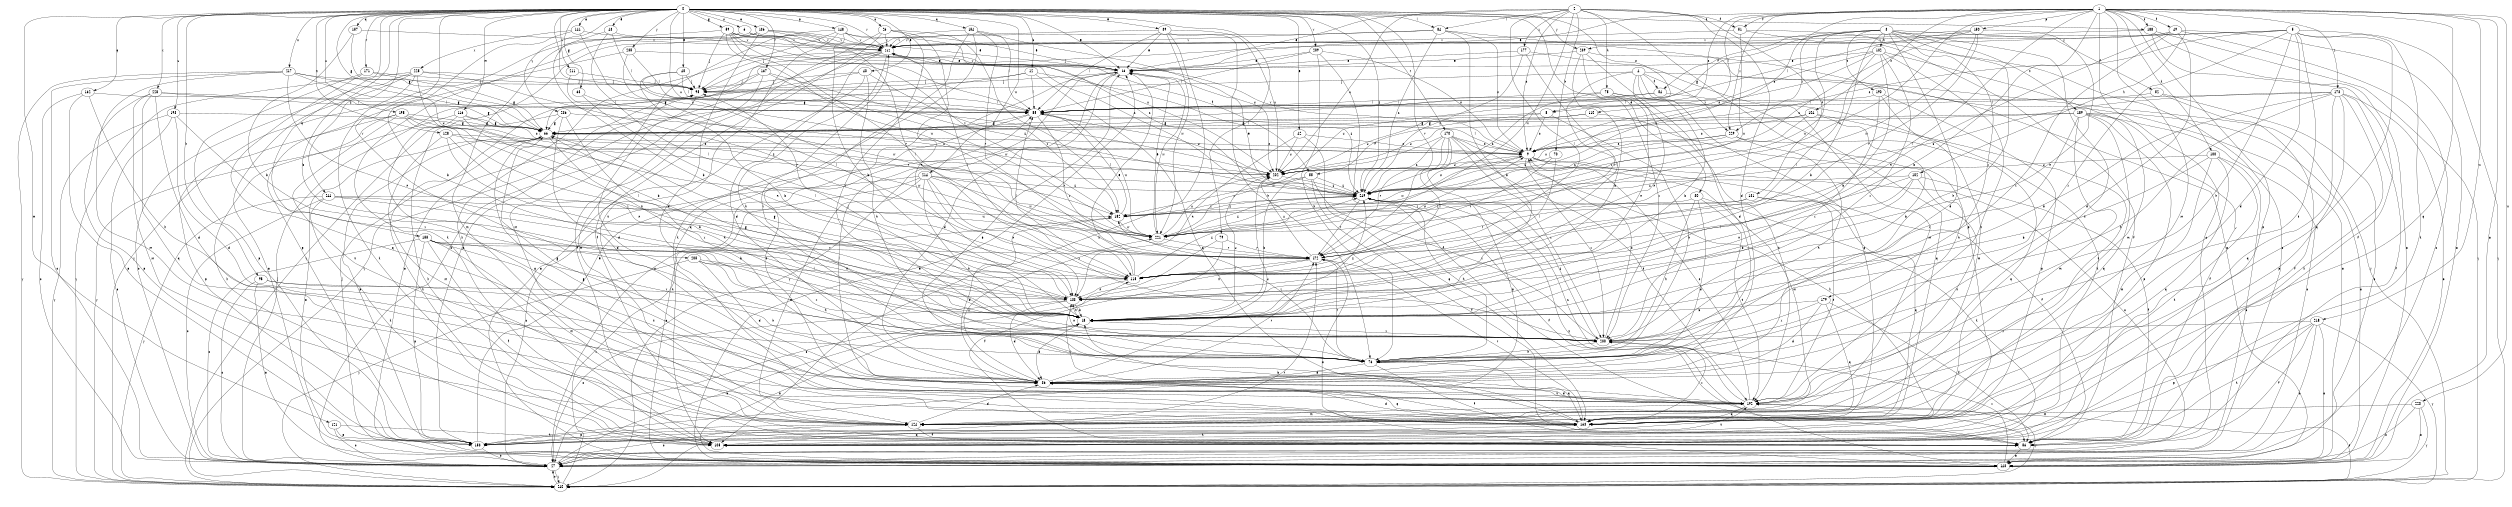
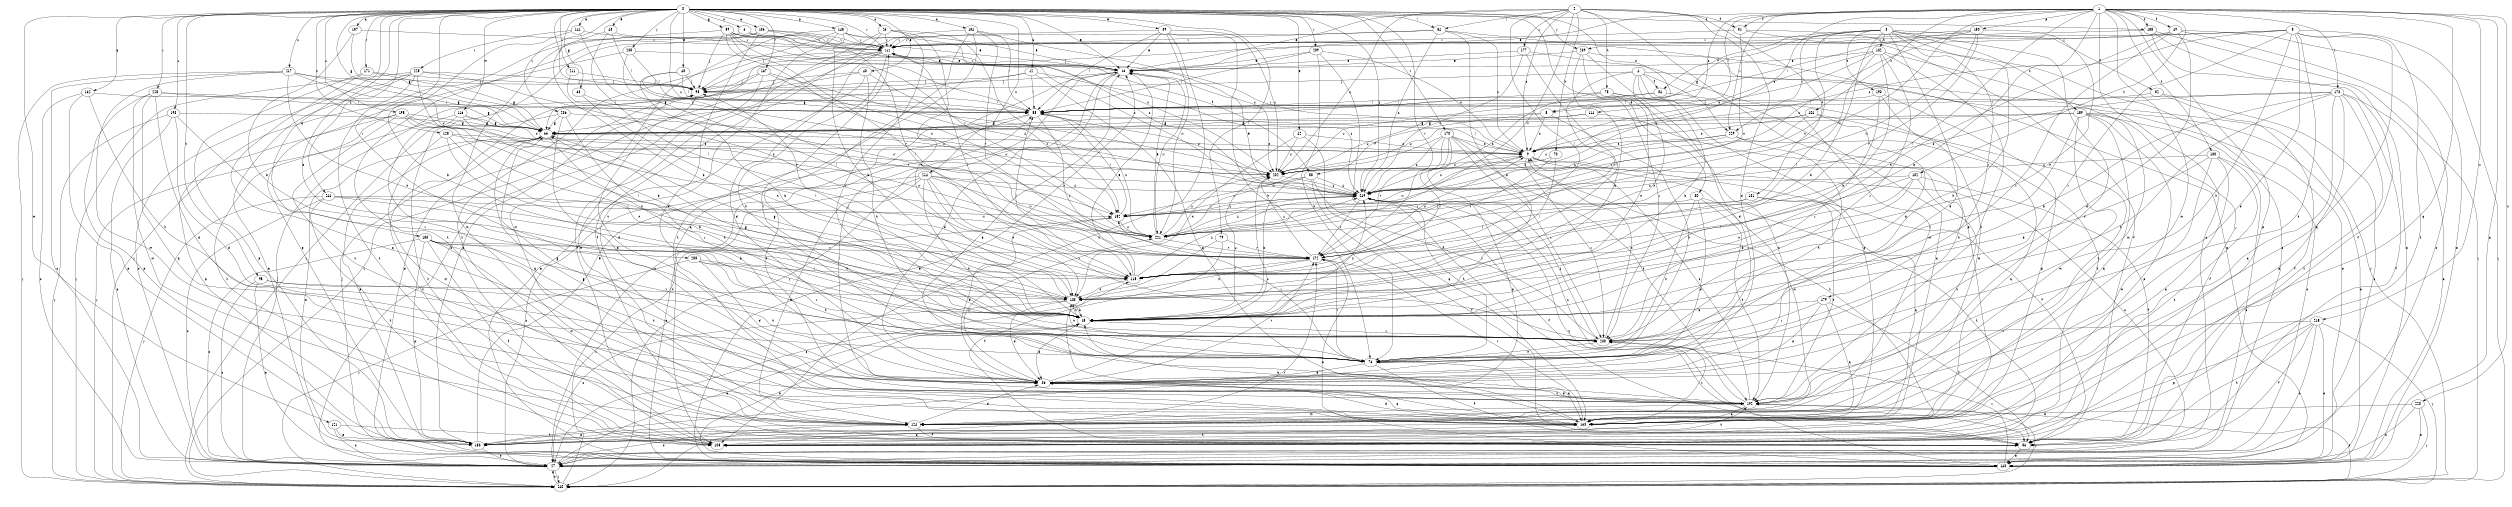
(1592, 113) -> (1592, 113)
